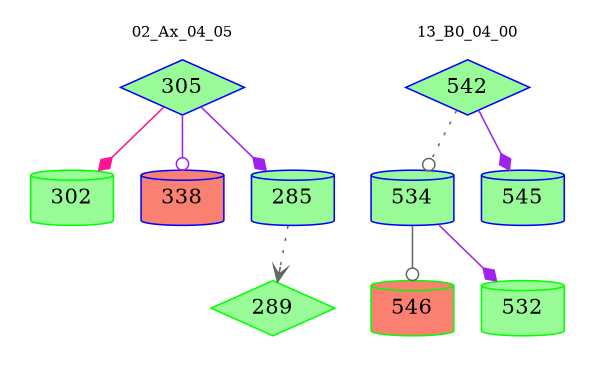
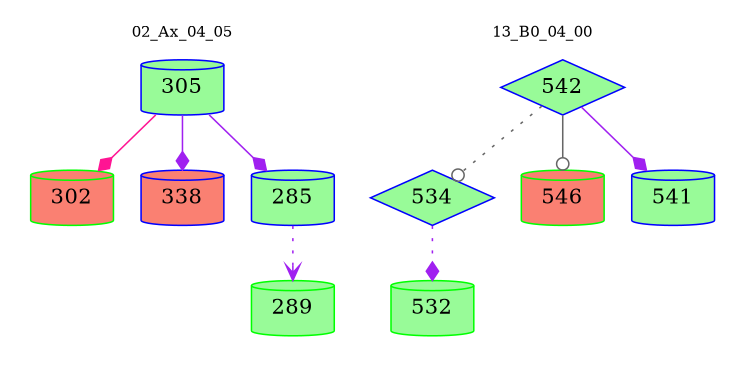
(182, 87) -> (182, 87)
(182, 137) -> (182, 134)
(72, 198) -> (72, 198)
(412, 198) -> (432, 198)
(523, 198) -> (673, 198)
(284, 246) -> (293, 245)
(412, 247) -> (563, 137)
(461, 247) -> (432, 244)
(273, 308) -> (293, 308)
